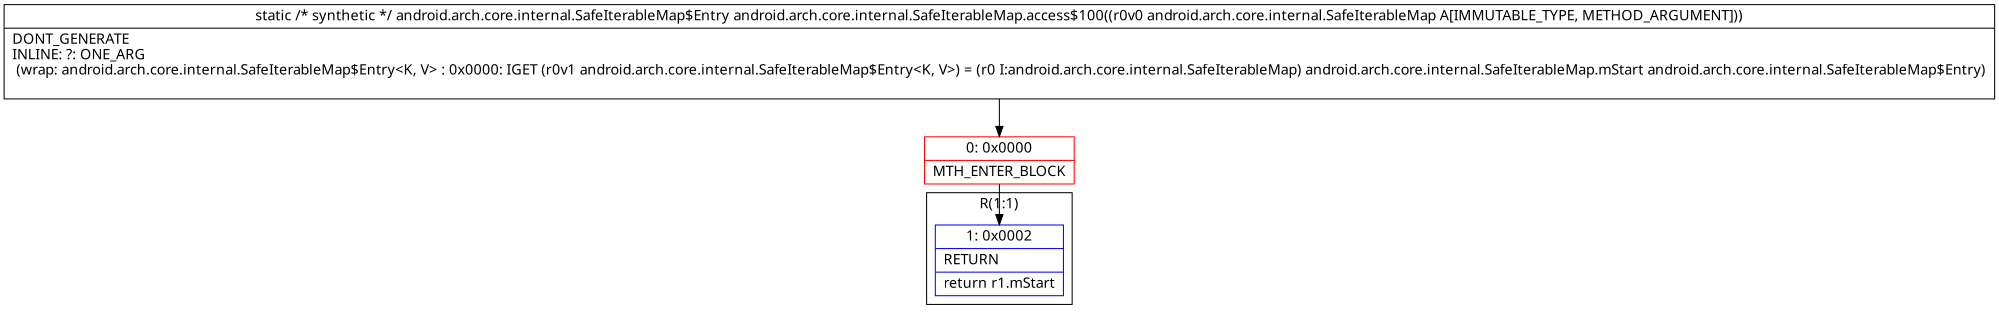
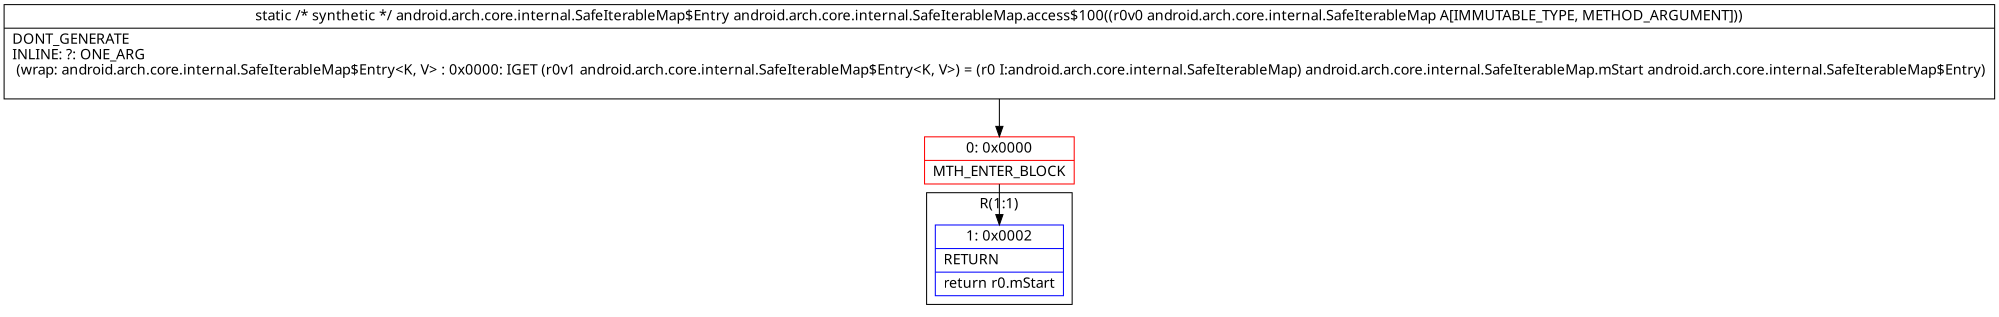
(999, 283) -> (999, 283)
